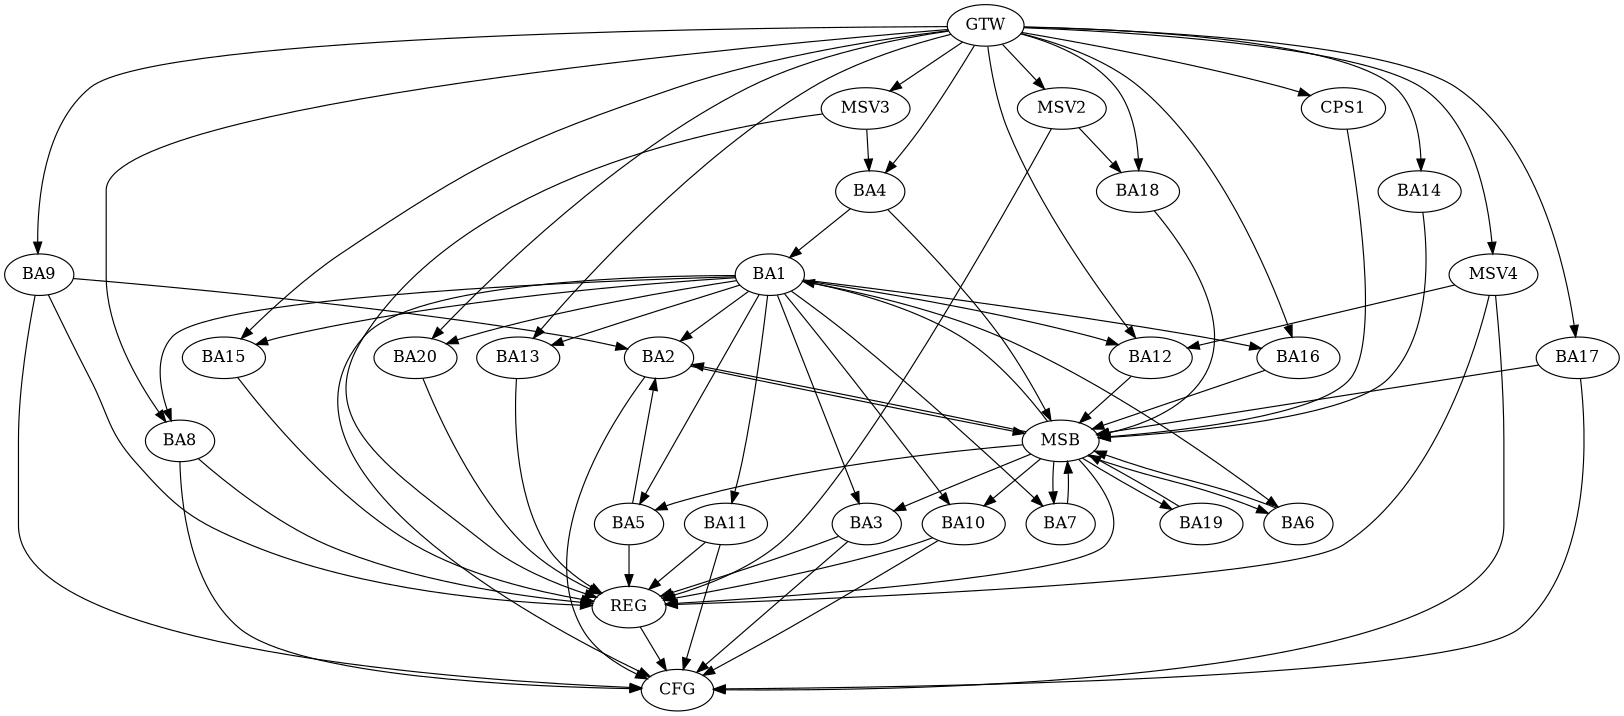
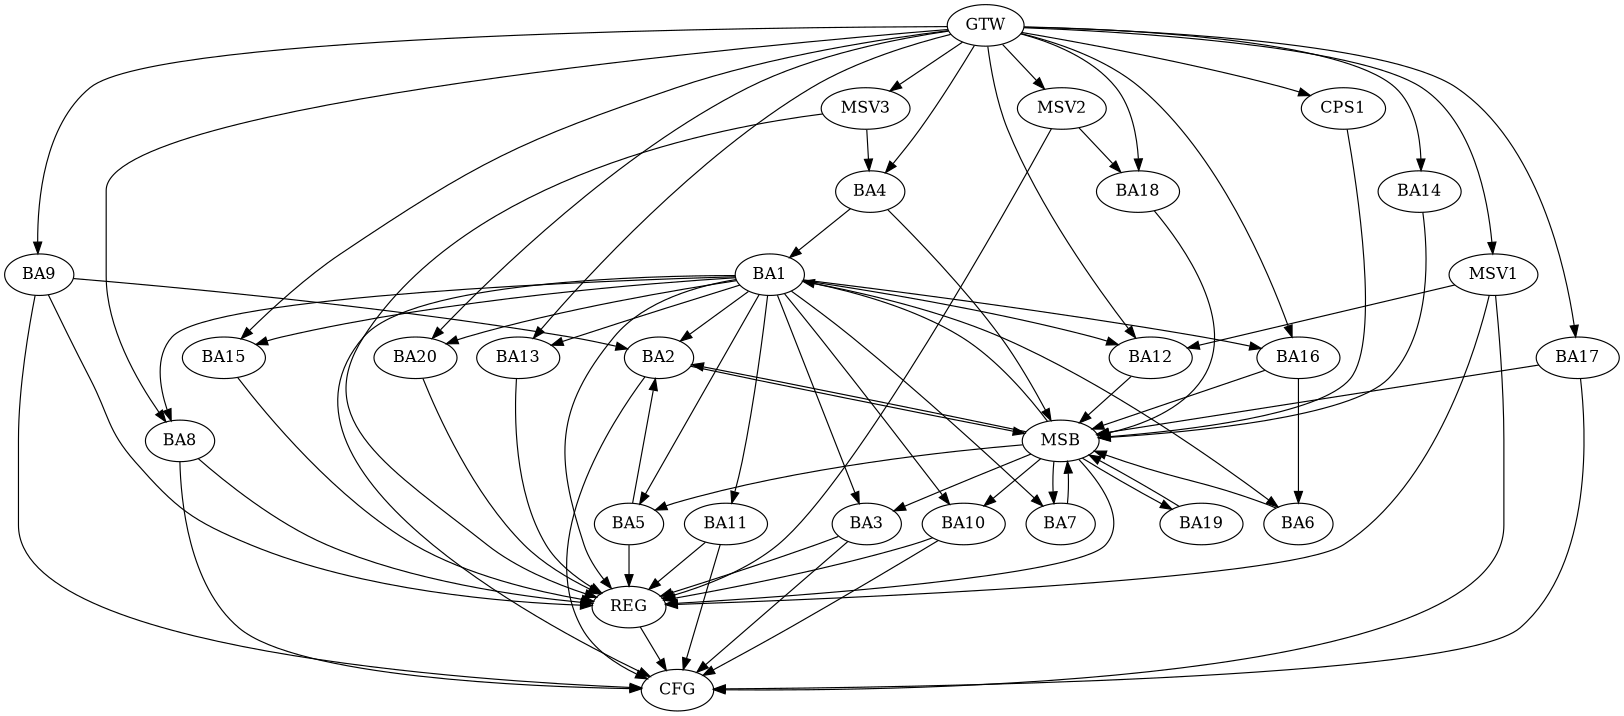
(1493, 275) -> (1493, 275)
none -> (580, 389)
(1173, 481) -> (1298, 435)
